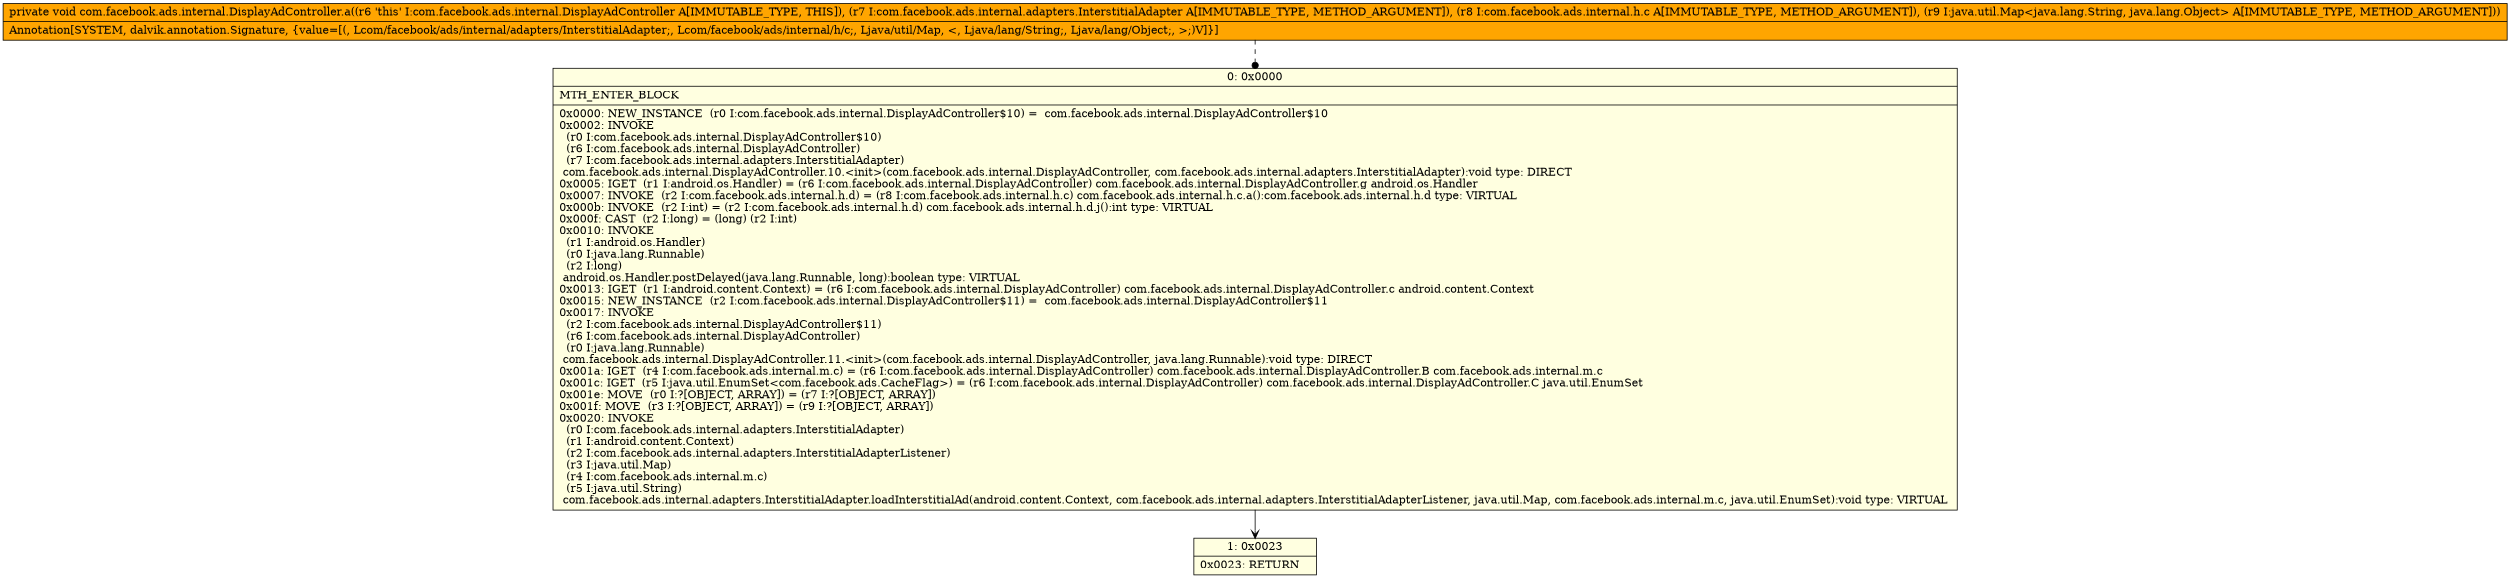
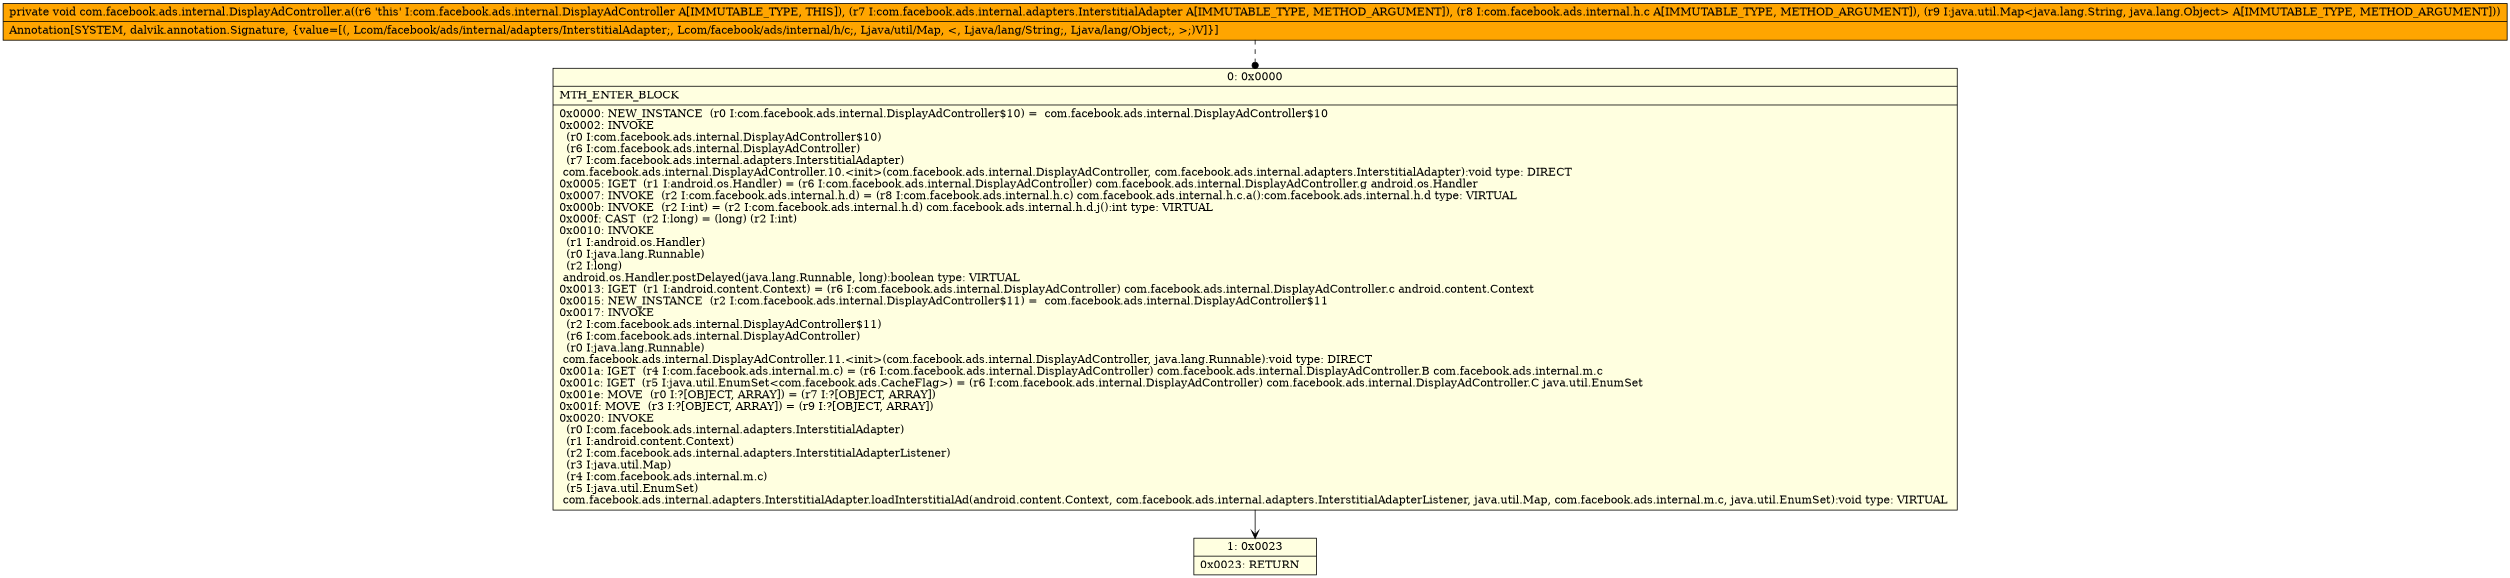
(621, 489) -> (629, 489)
